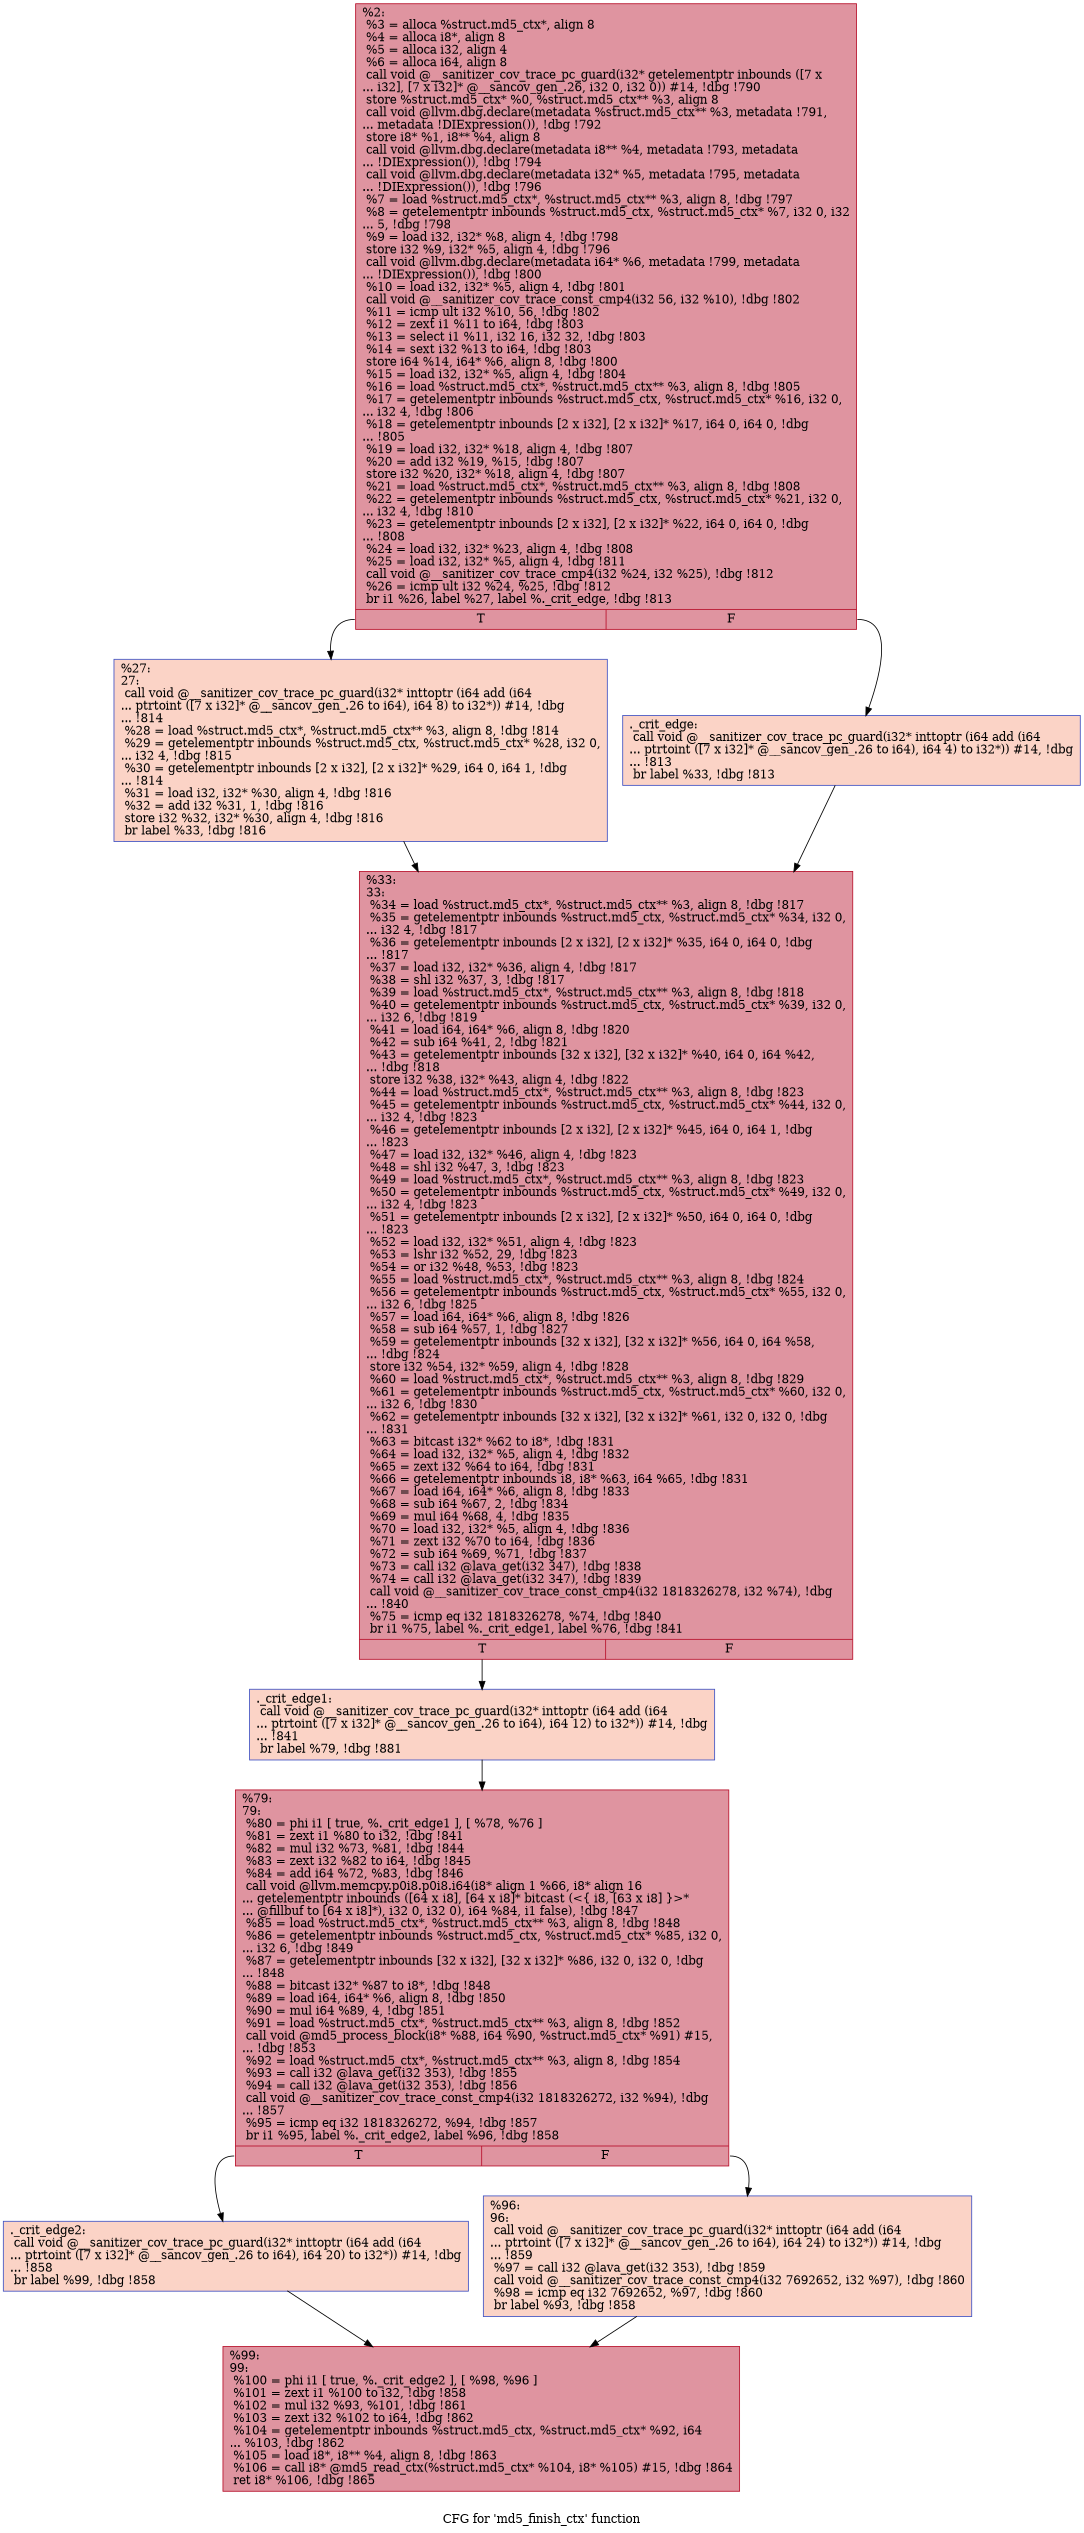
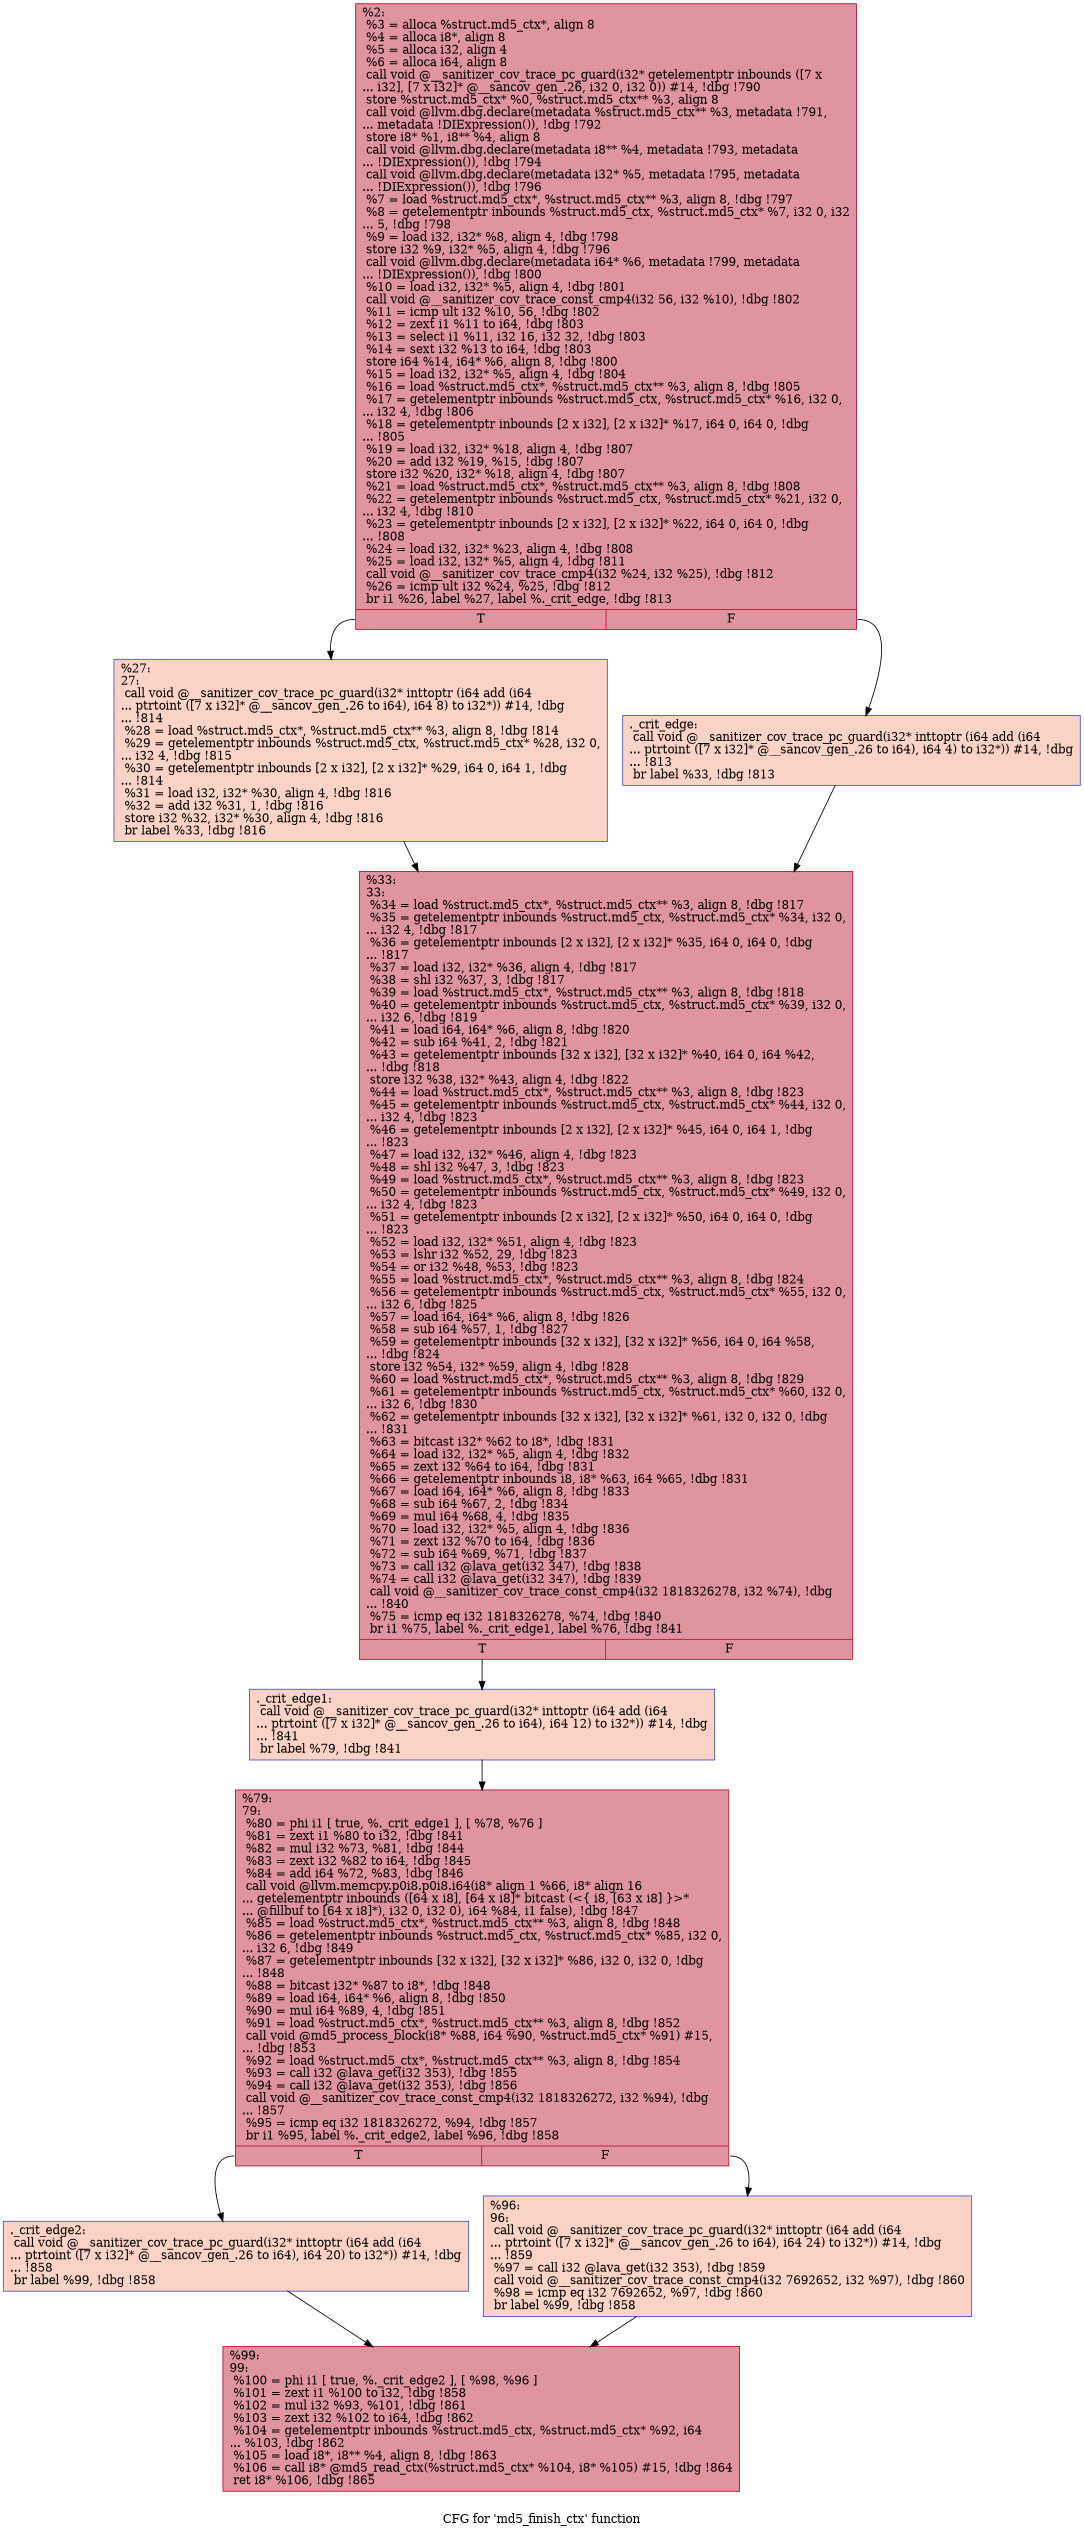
(329, 1749) -> (329, 1749)
(563, 2306) -> (563, 2306)
